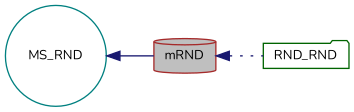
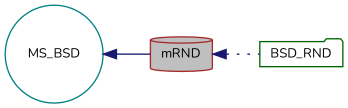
(56, 56) -> (54, 54)
(306, 56) -> (301, 54)
